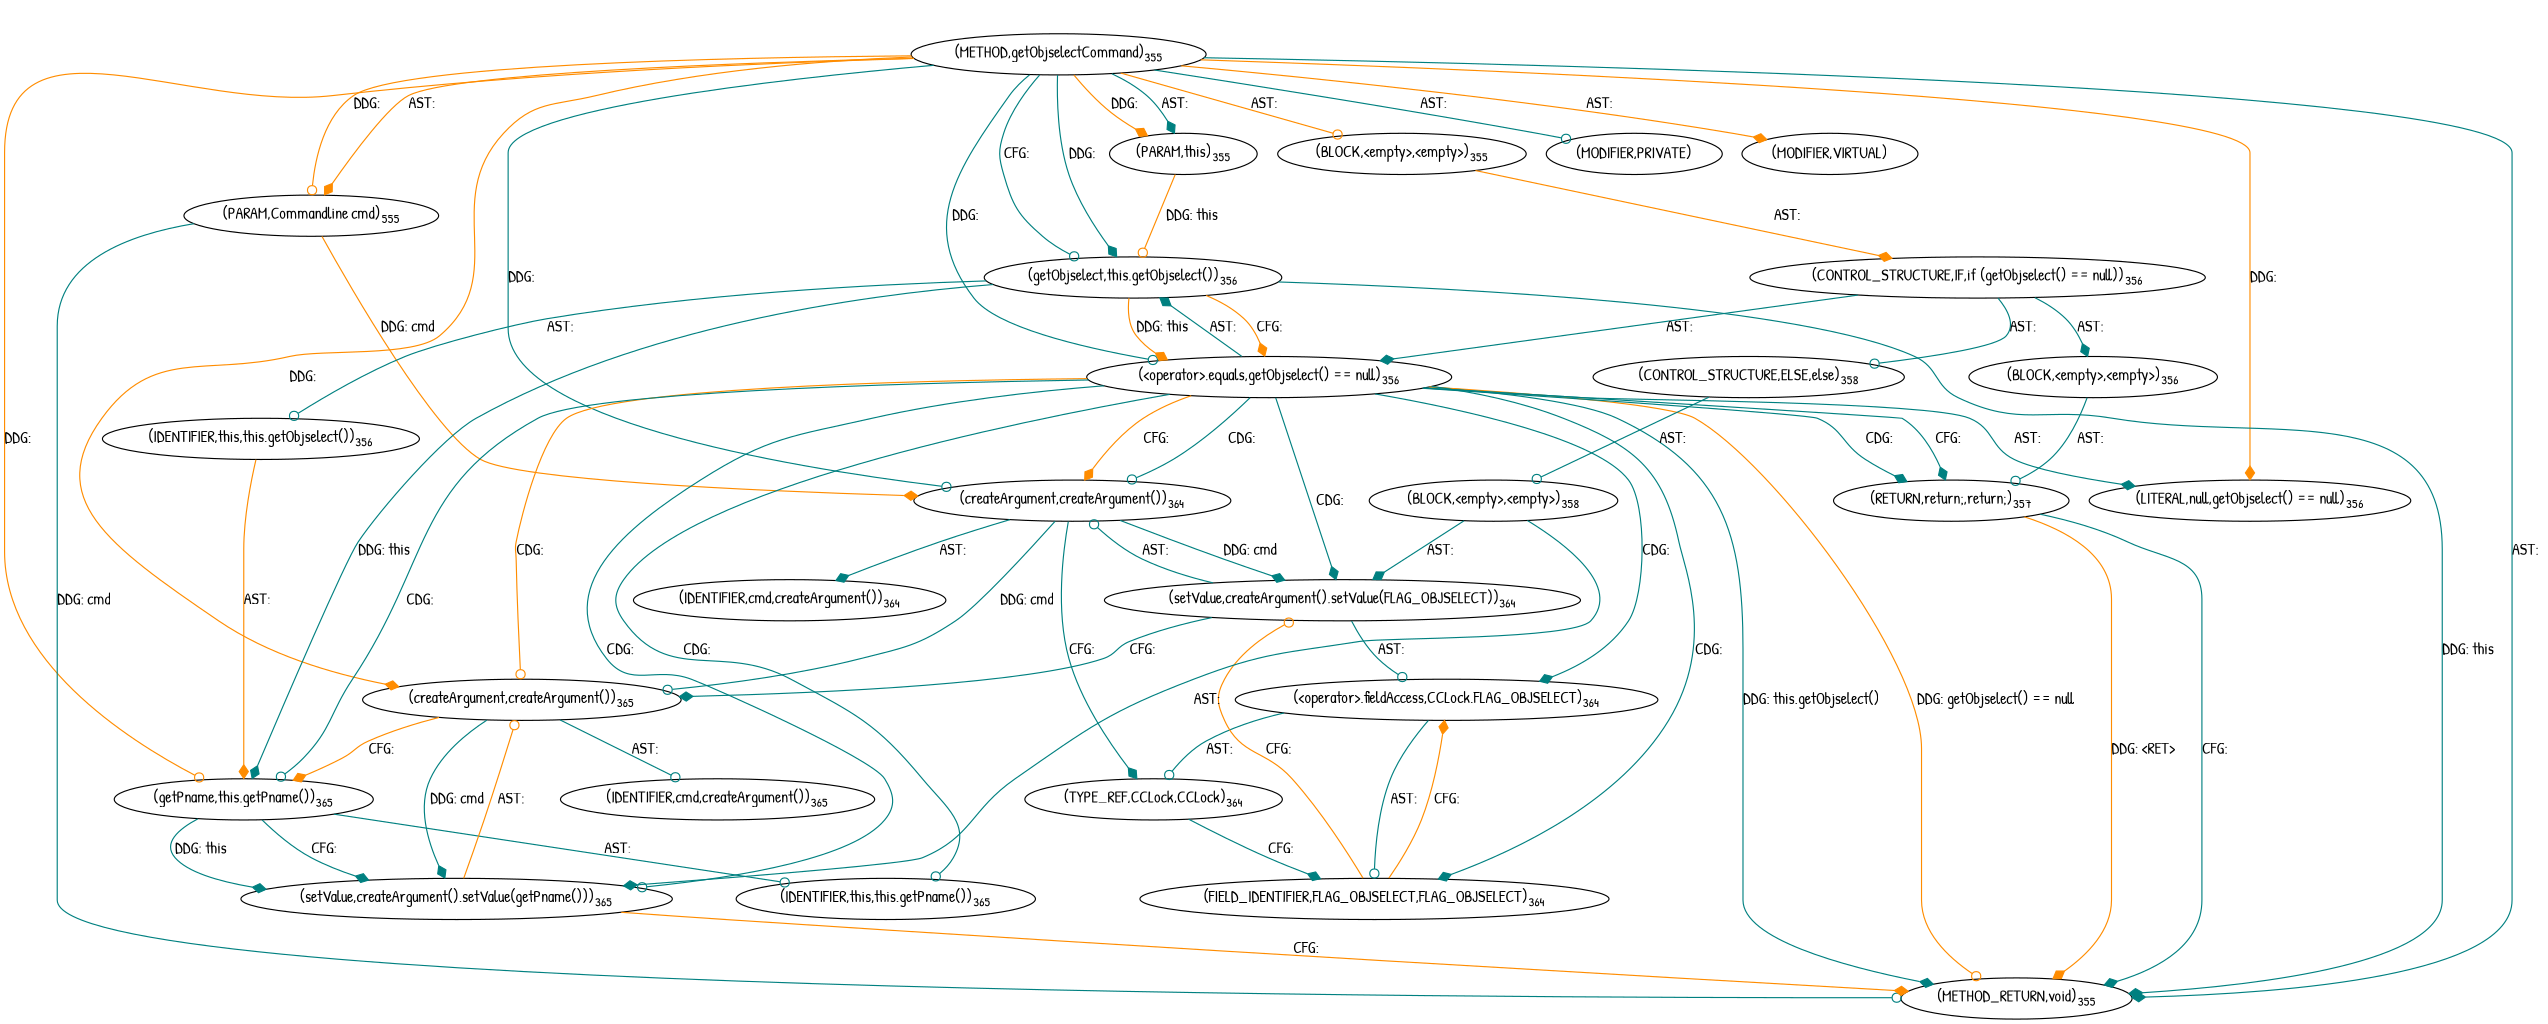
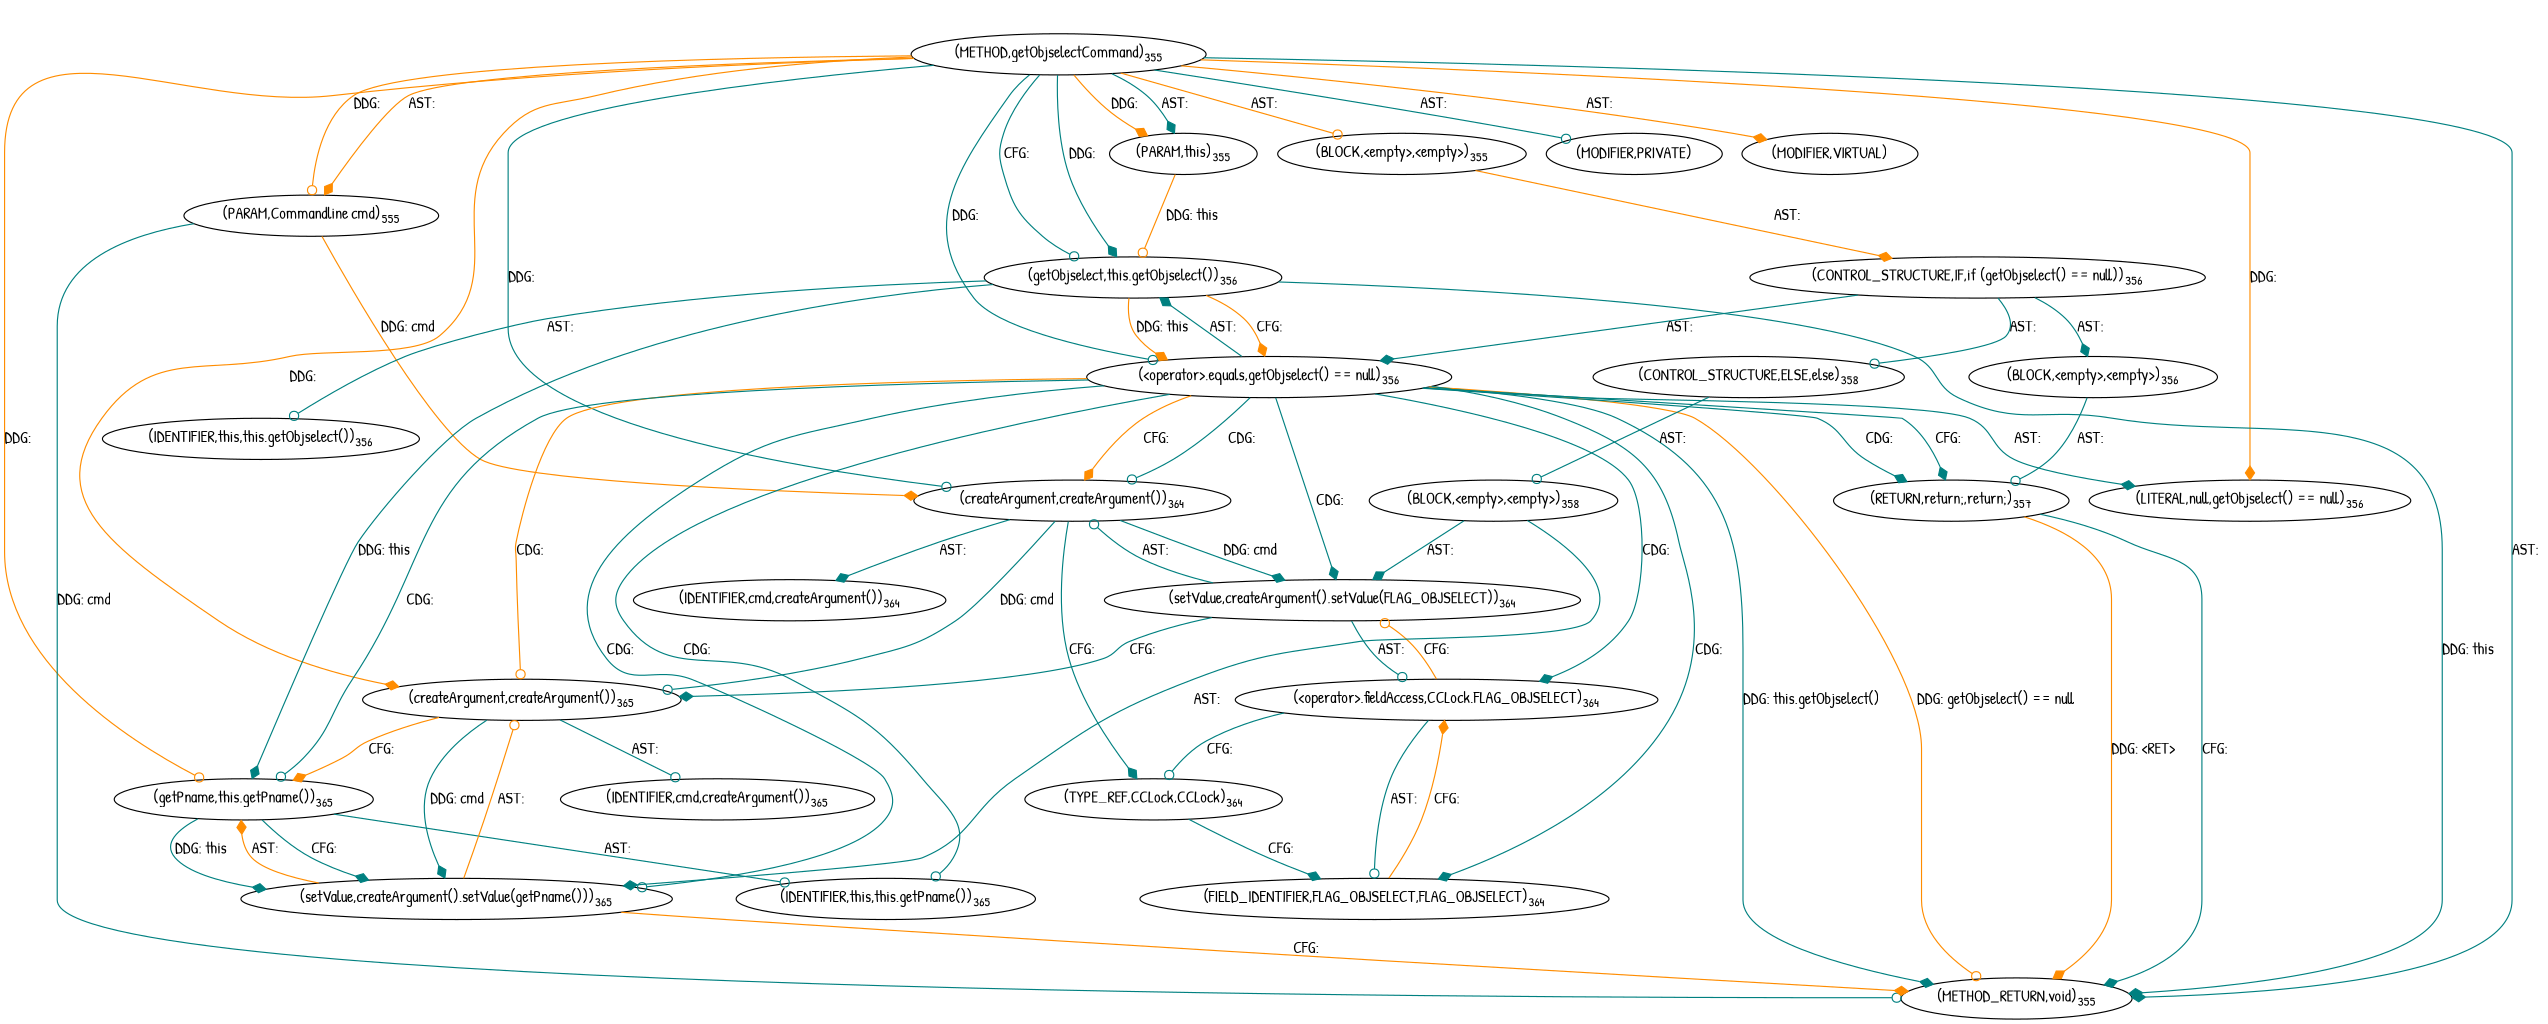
(244, 612) -> (272, 870)
(1222, 750) -> (1222, 750)
(1254, 752) -> (1416, 649)
